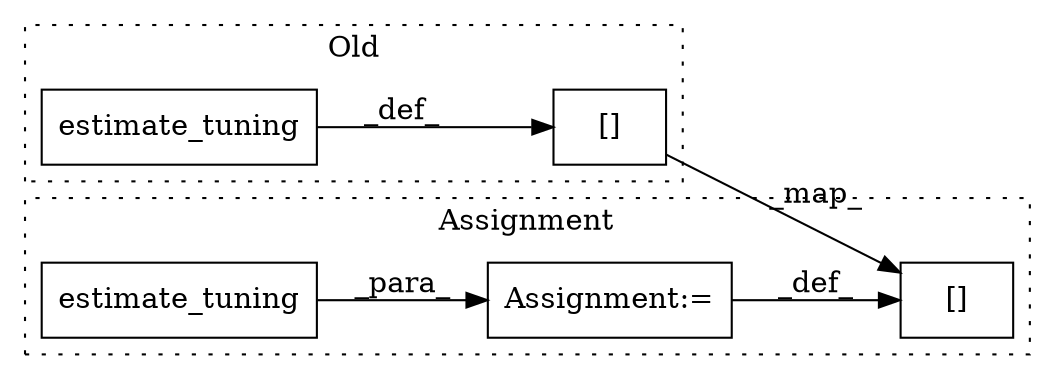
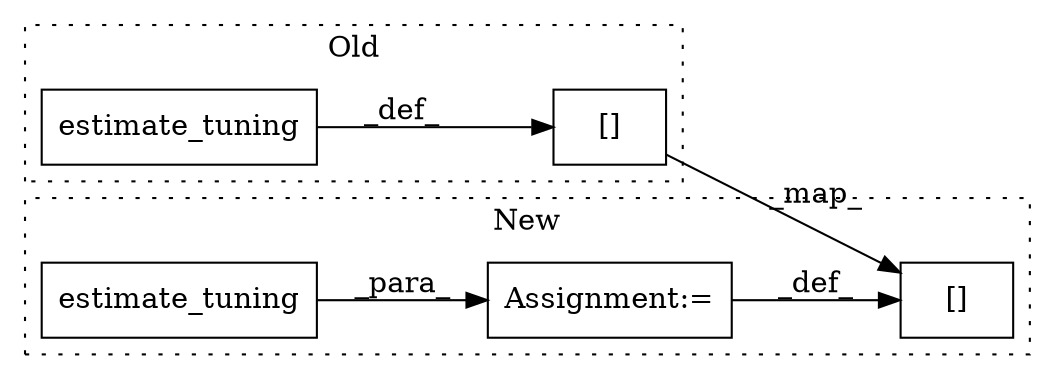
(527, 222) -> (527, 222)
